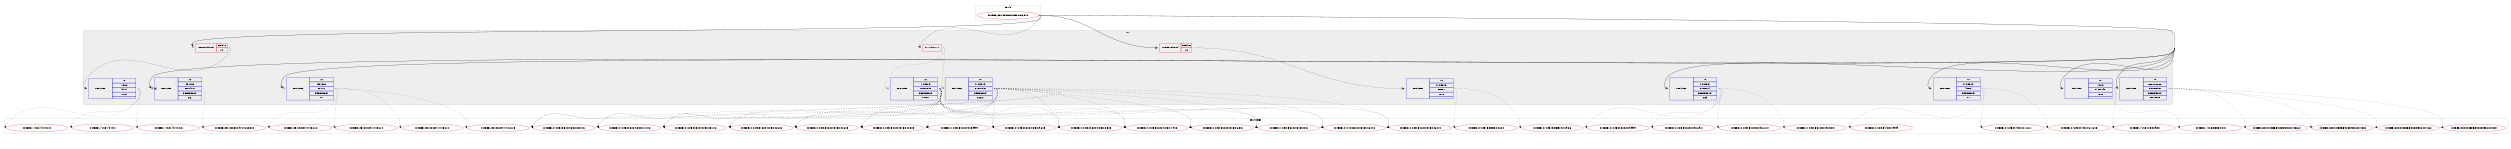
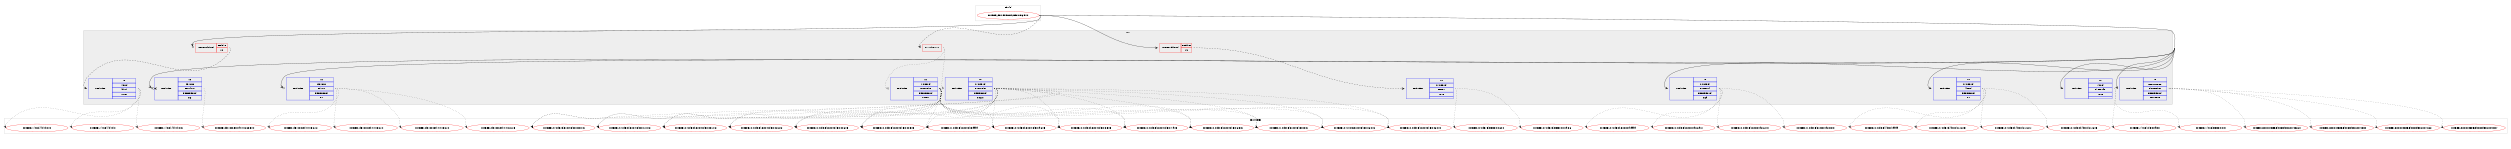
none -> (1947, 128)
